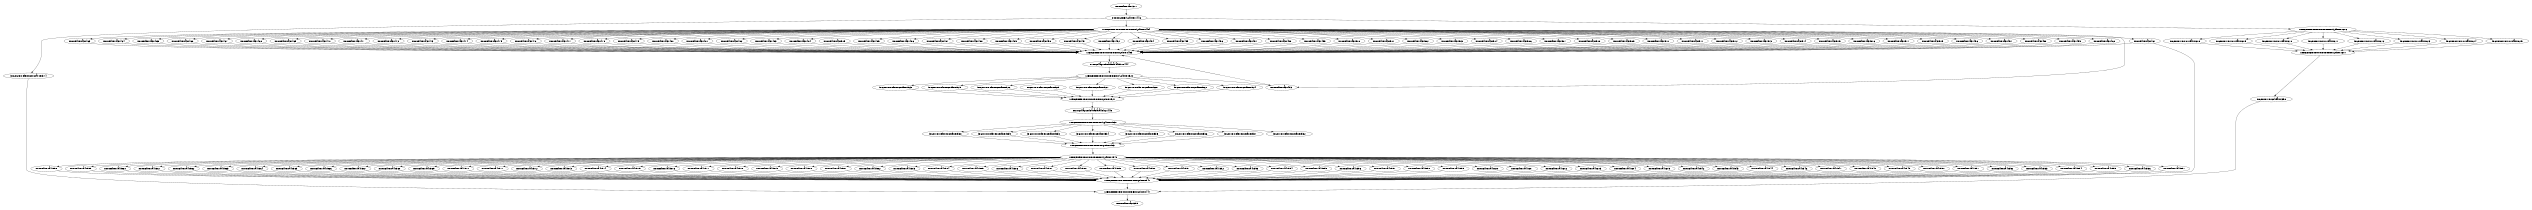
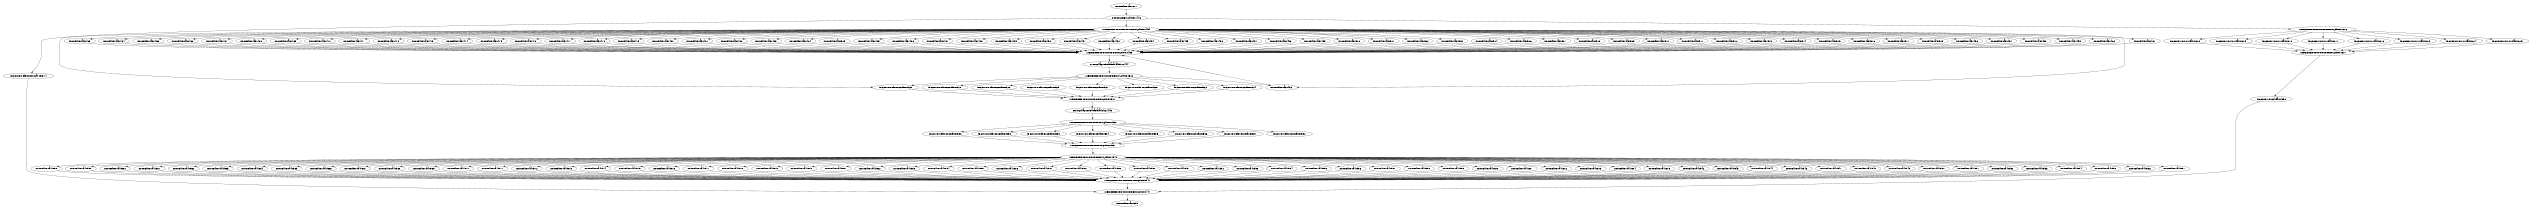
(1388, 34) -> (158, 34)
(1754, 177) -> (1390, 176)
